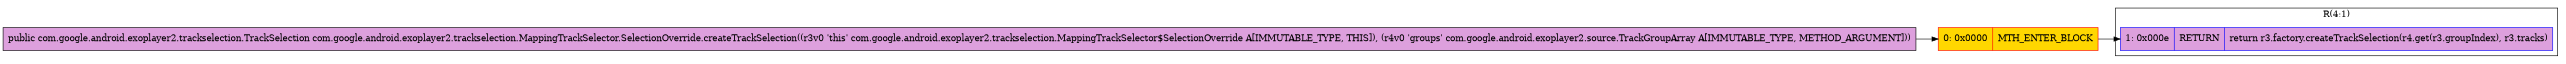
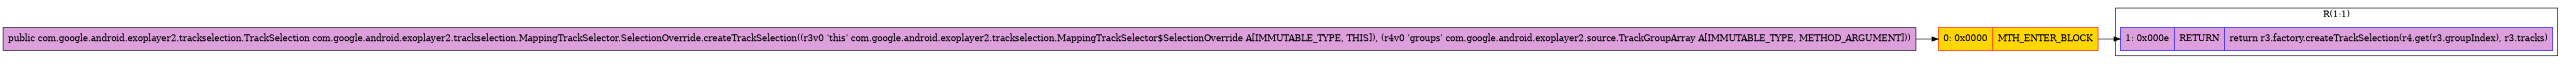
(2337, 15) -> (2337, 15)
